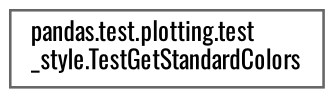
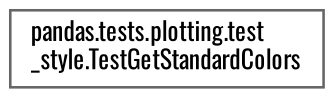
(167, 49) -> (167, 49)
